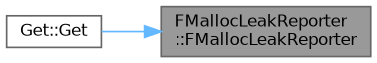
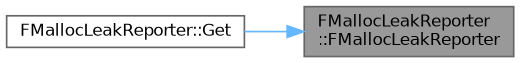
(54, 32) -> (126, 32)
